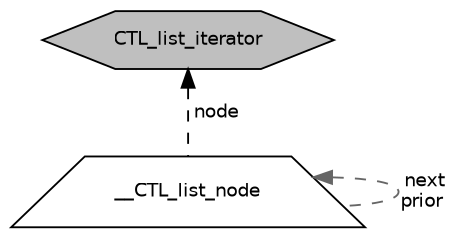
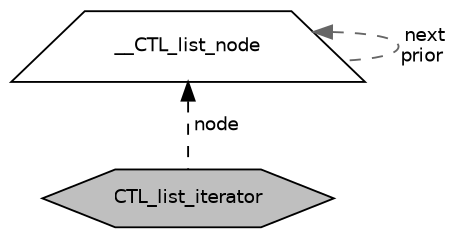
(188, 122) -> (188, 135)
